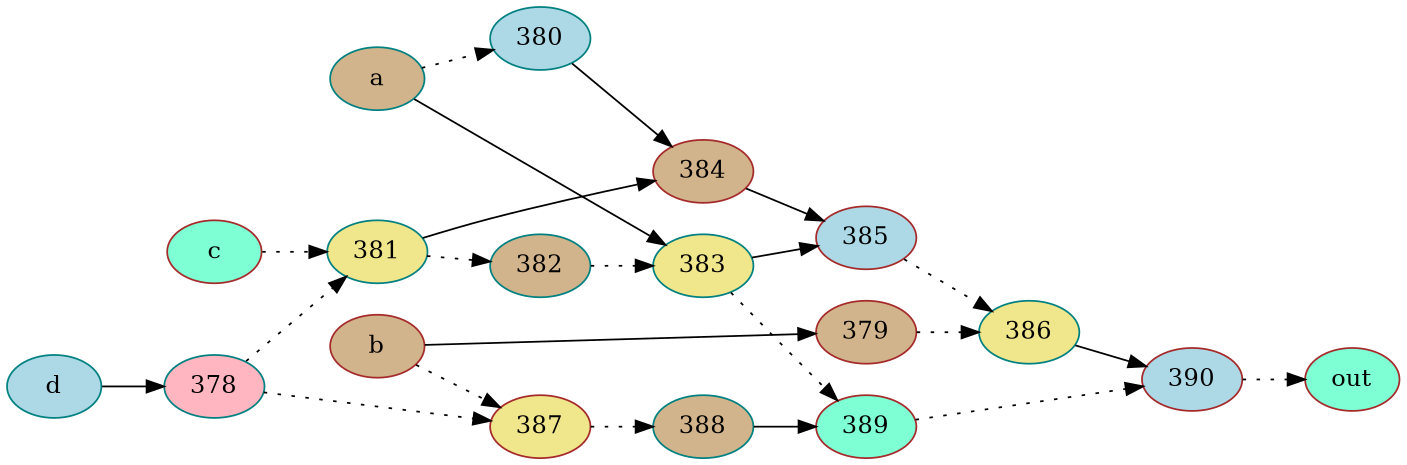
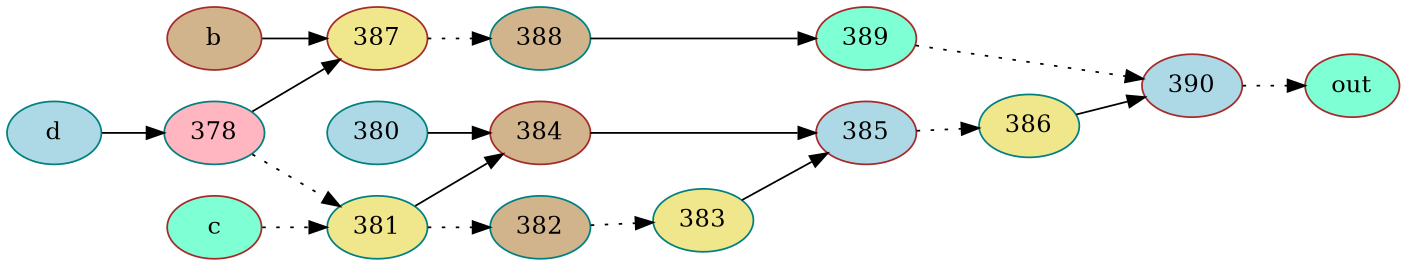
(377, 79) -> none
(866, 332) -> none
(782, 345) -> none
(450, 382) -> (286, 38)
(369, 405) -> (288, 90)
